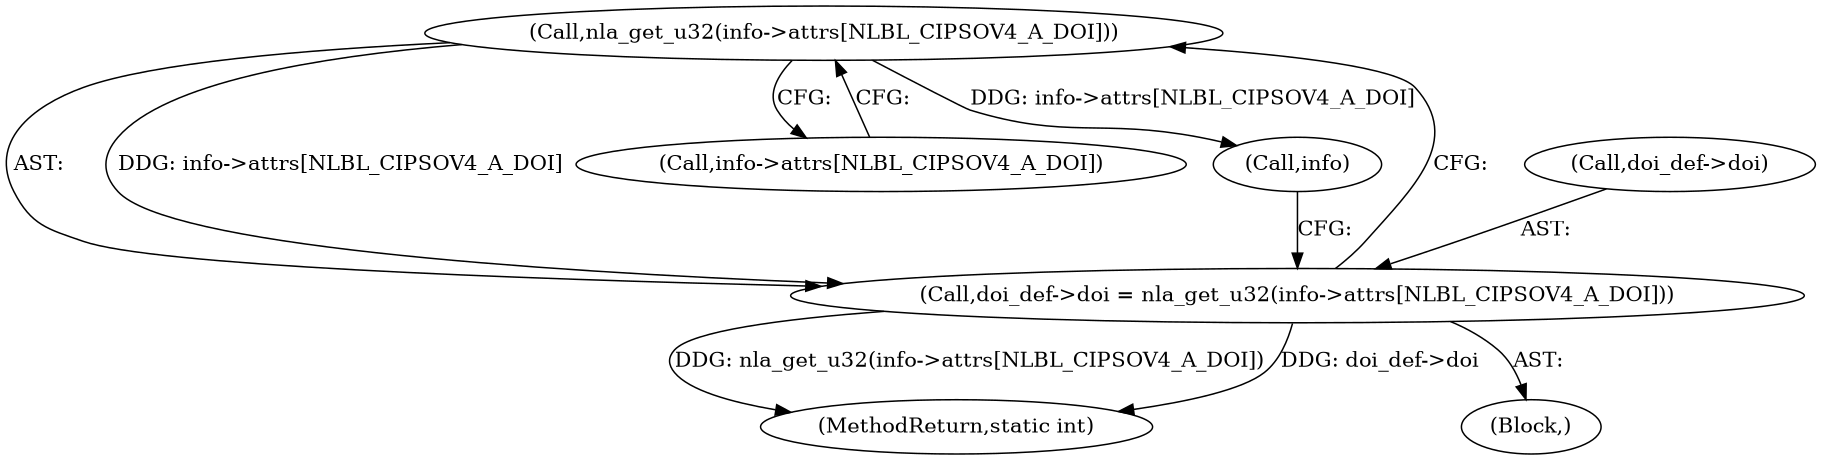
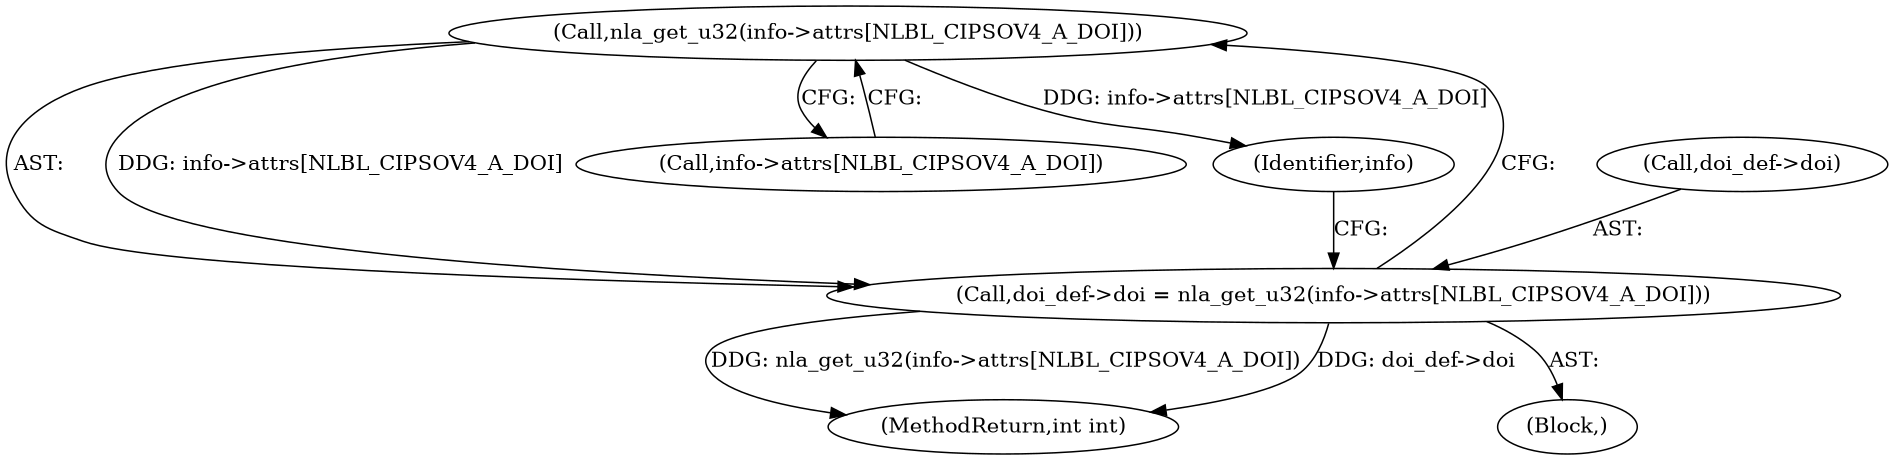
(1297, 164) -> (1334, 164)
(957, 427) -> (1003, 427)
